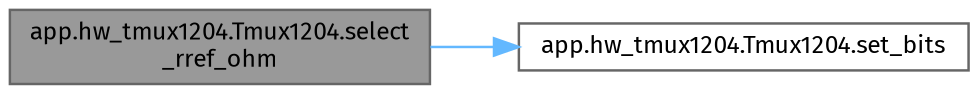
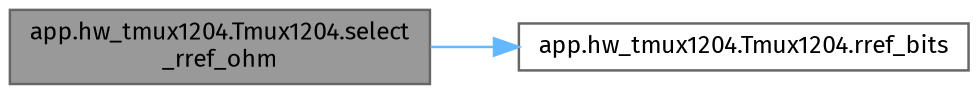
(744, 47) -> (744, 47)
